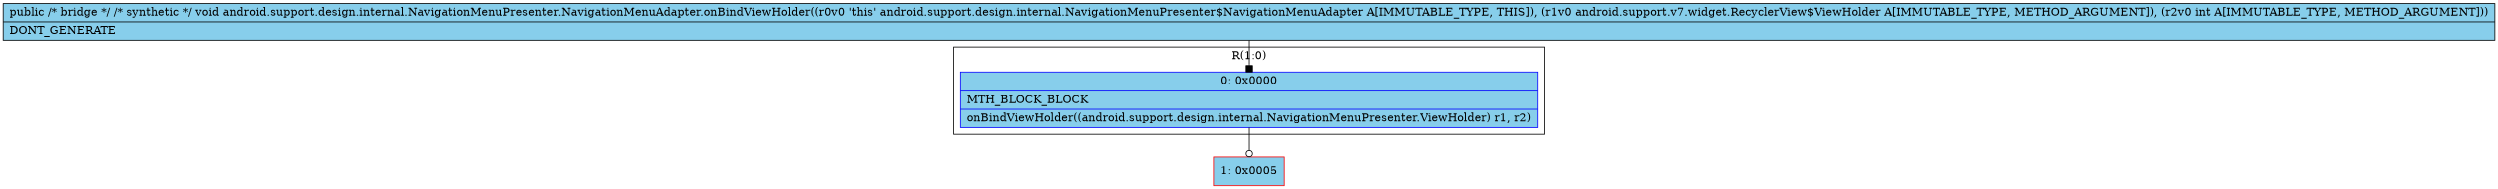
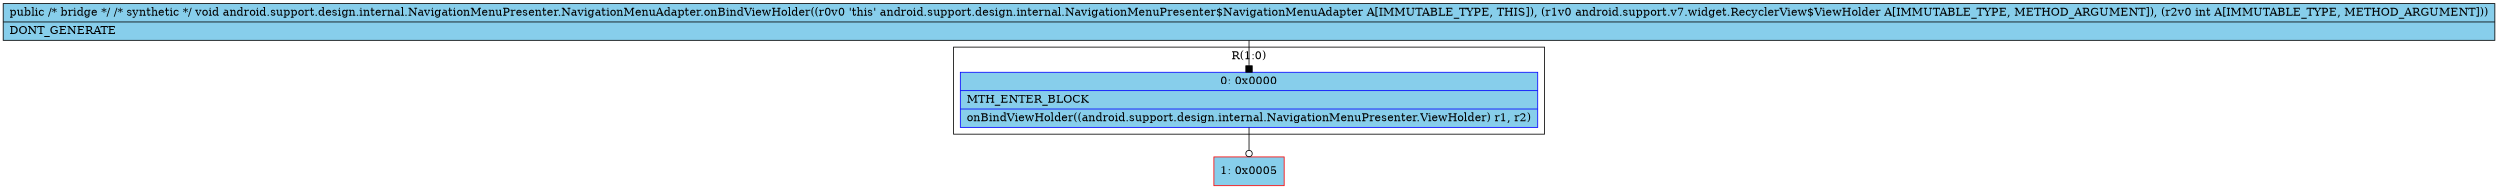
(1028, 99) -> (1028, 99)
